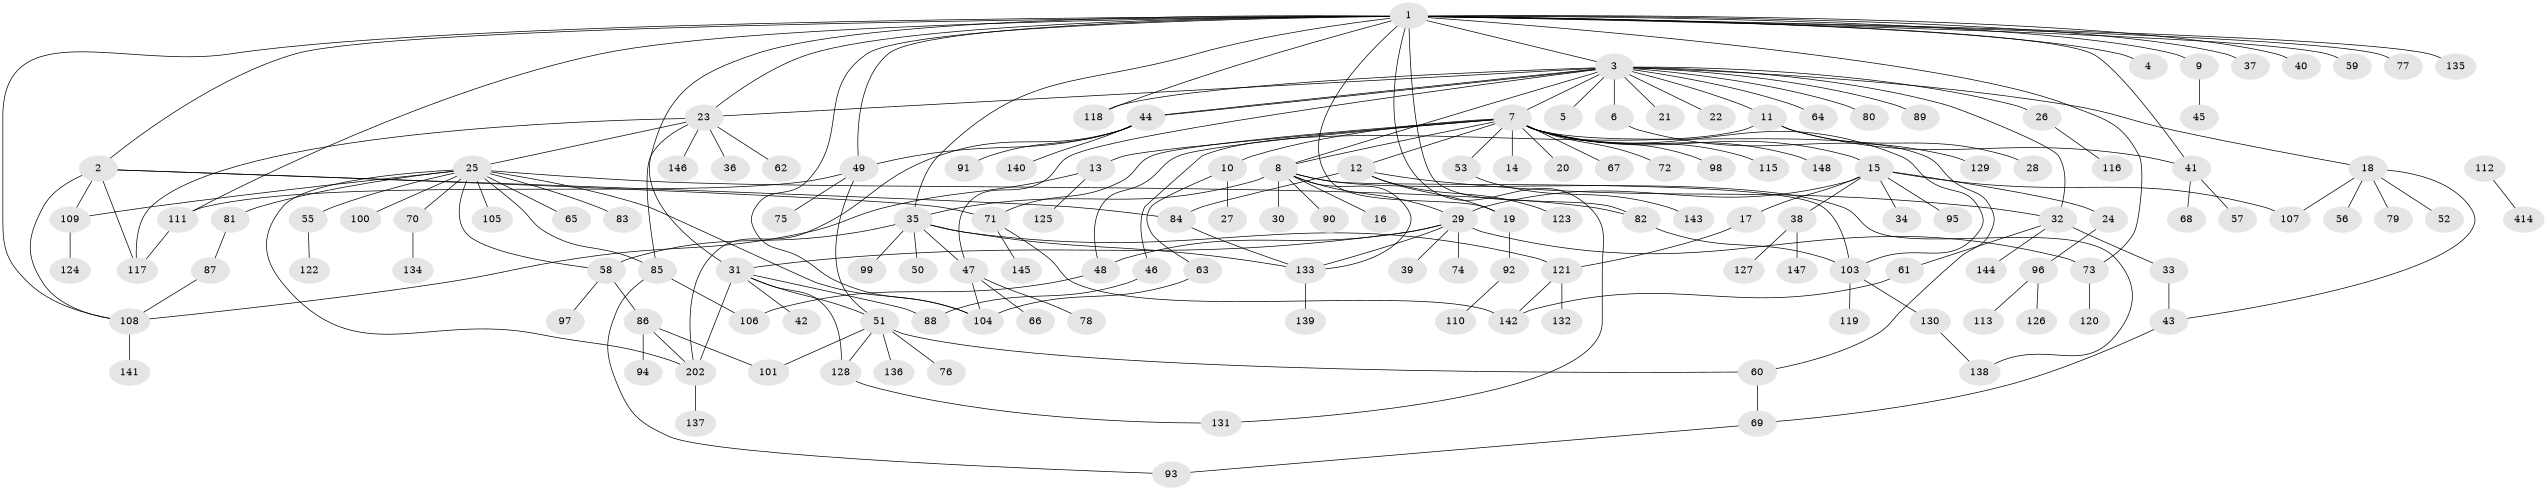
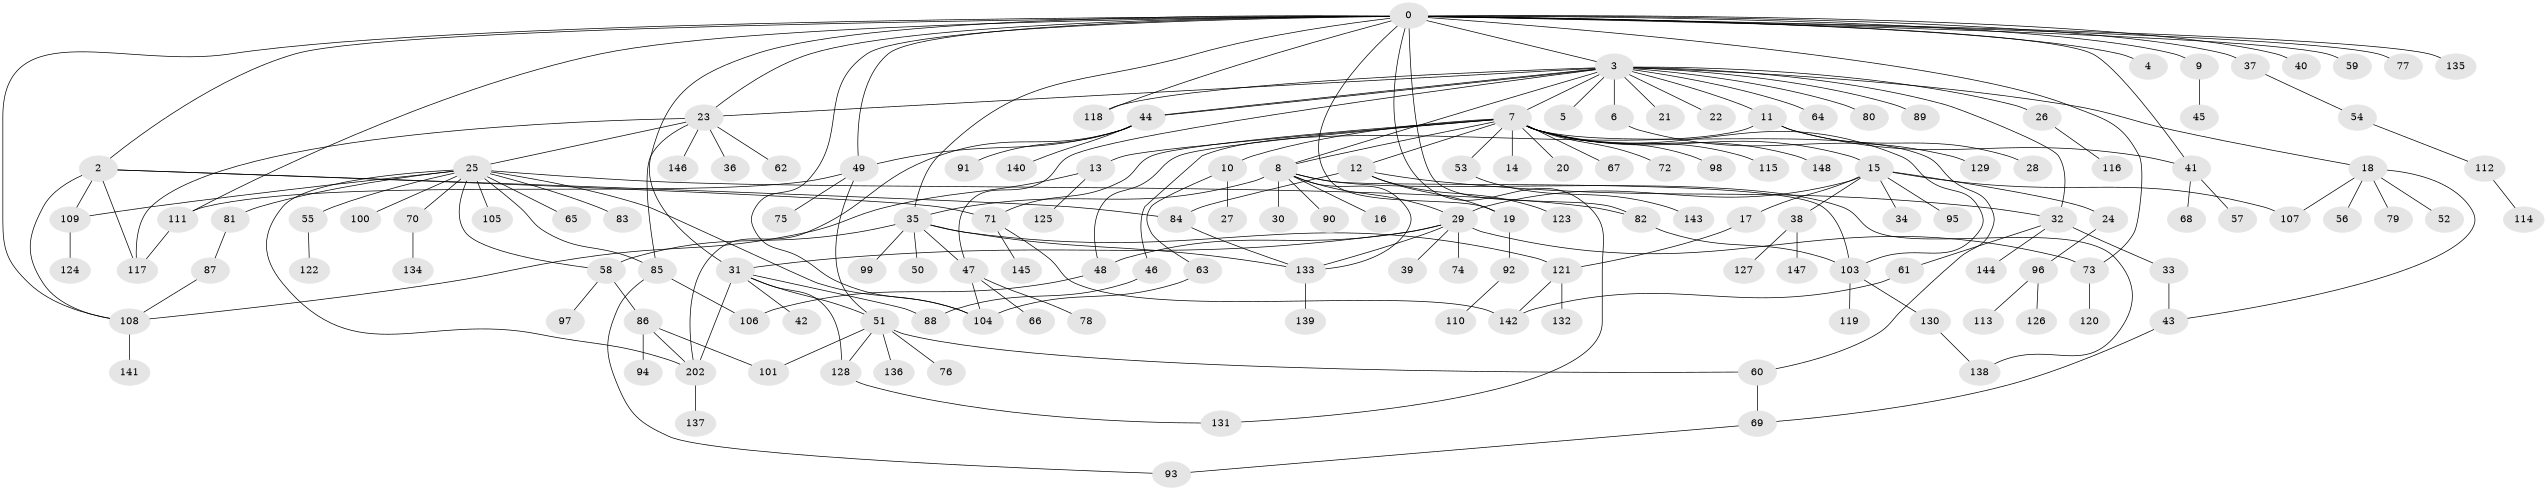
(1409, 16) -> (1409, 16)
none -> (2357, 118)
(2524, 220) -> (2524, 220)
